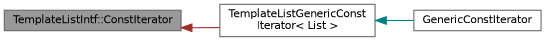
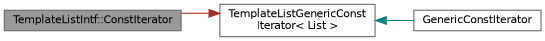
(206, 28) -> (195, 13)
